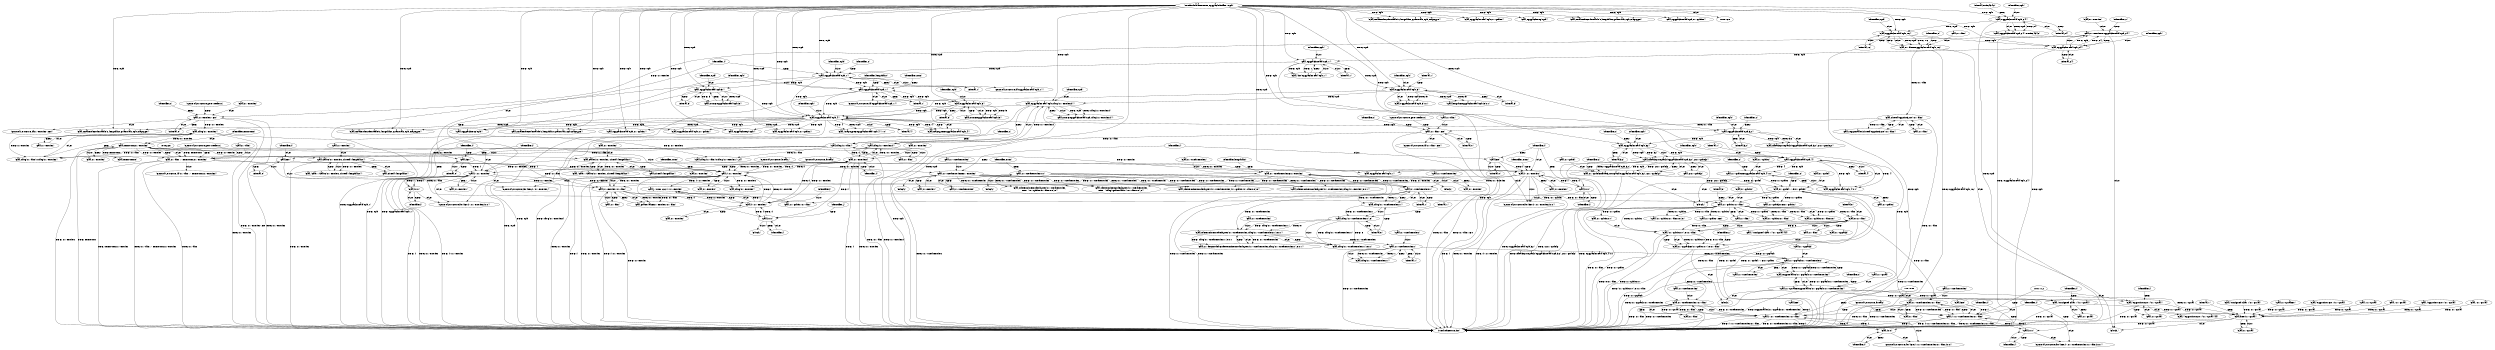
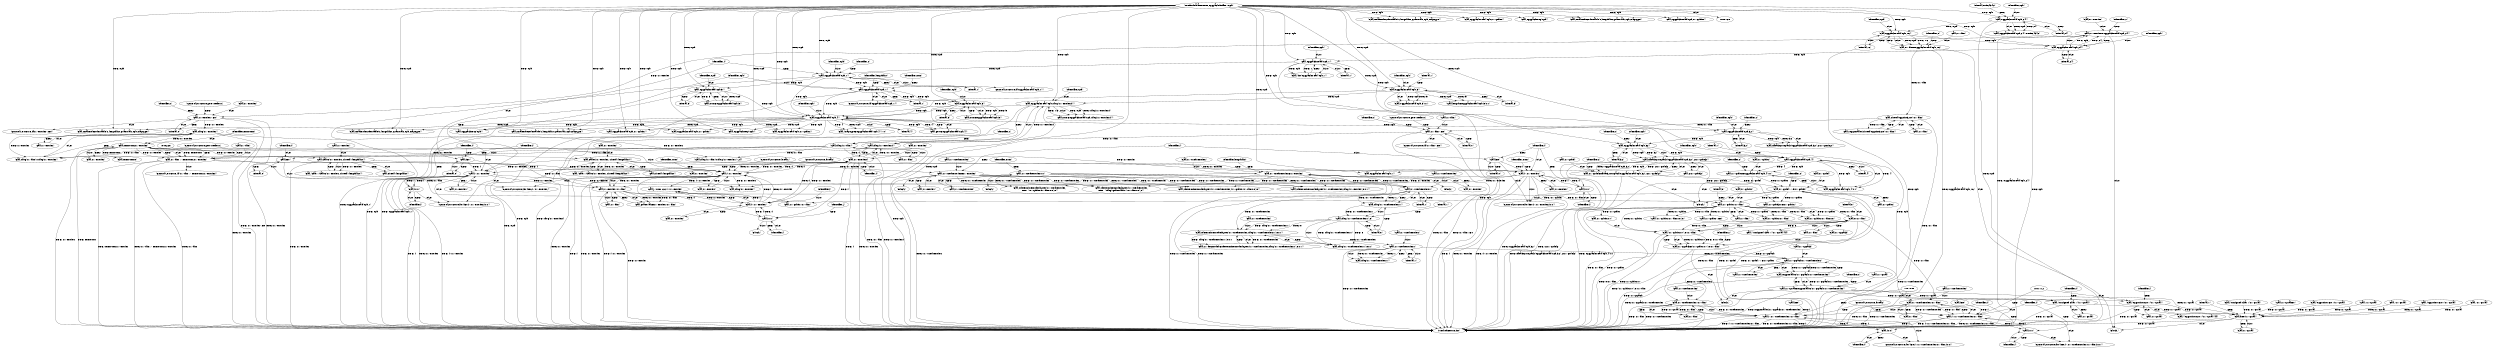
(1053, 111) -> (1053, 111)
(949, 132) -> (949, 132)
